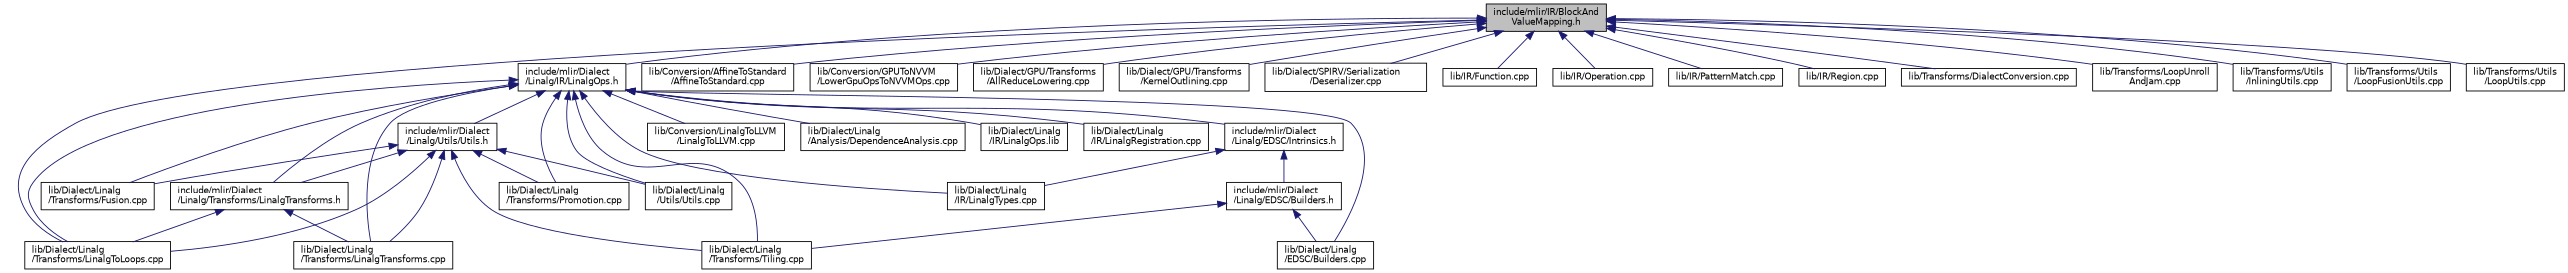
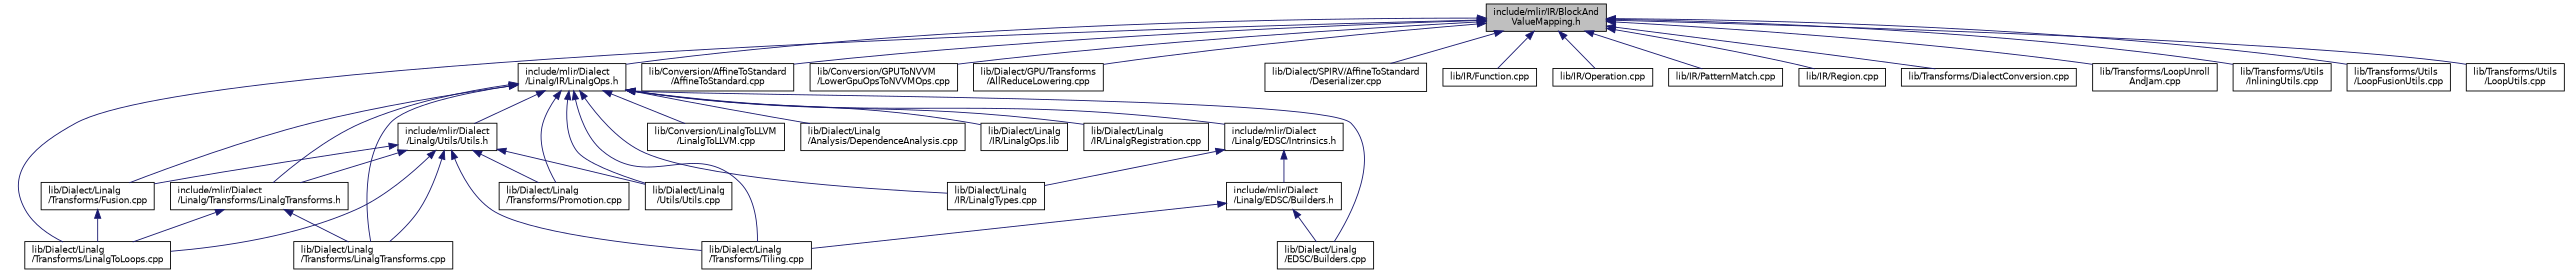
(1184, 77) -> none
(1346, 77) -> (1346, 77)
(225, 108) -> (98, 230)
